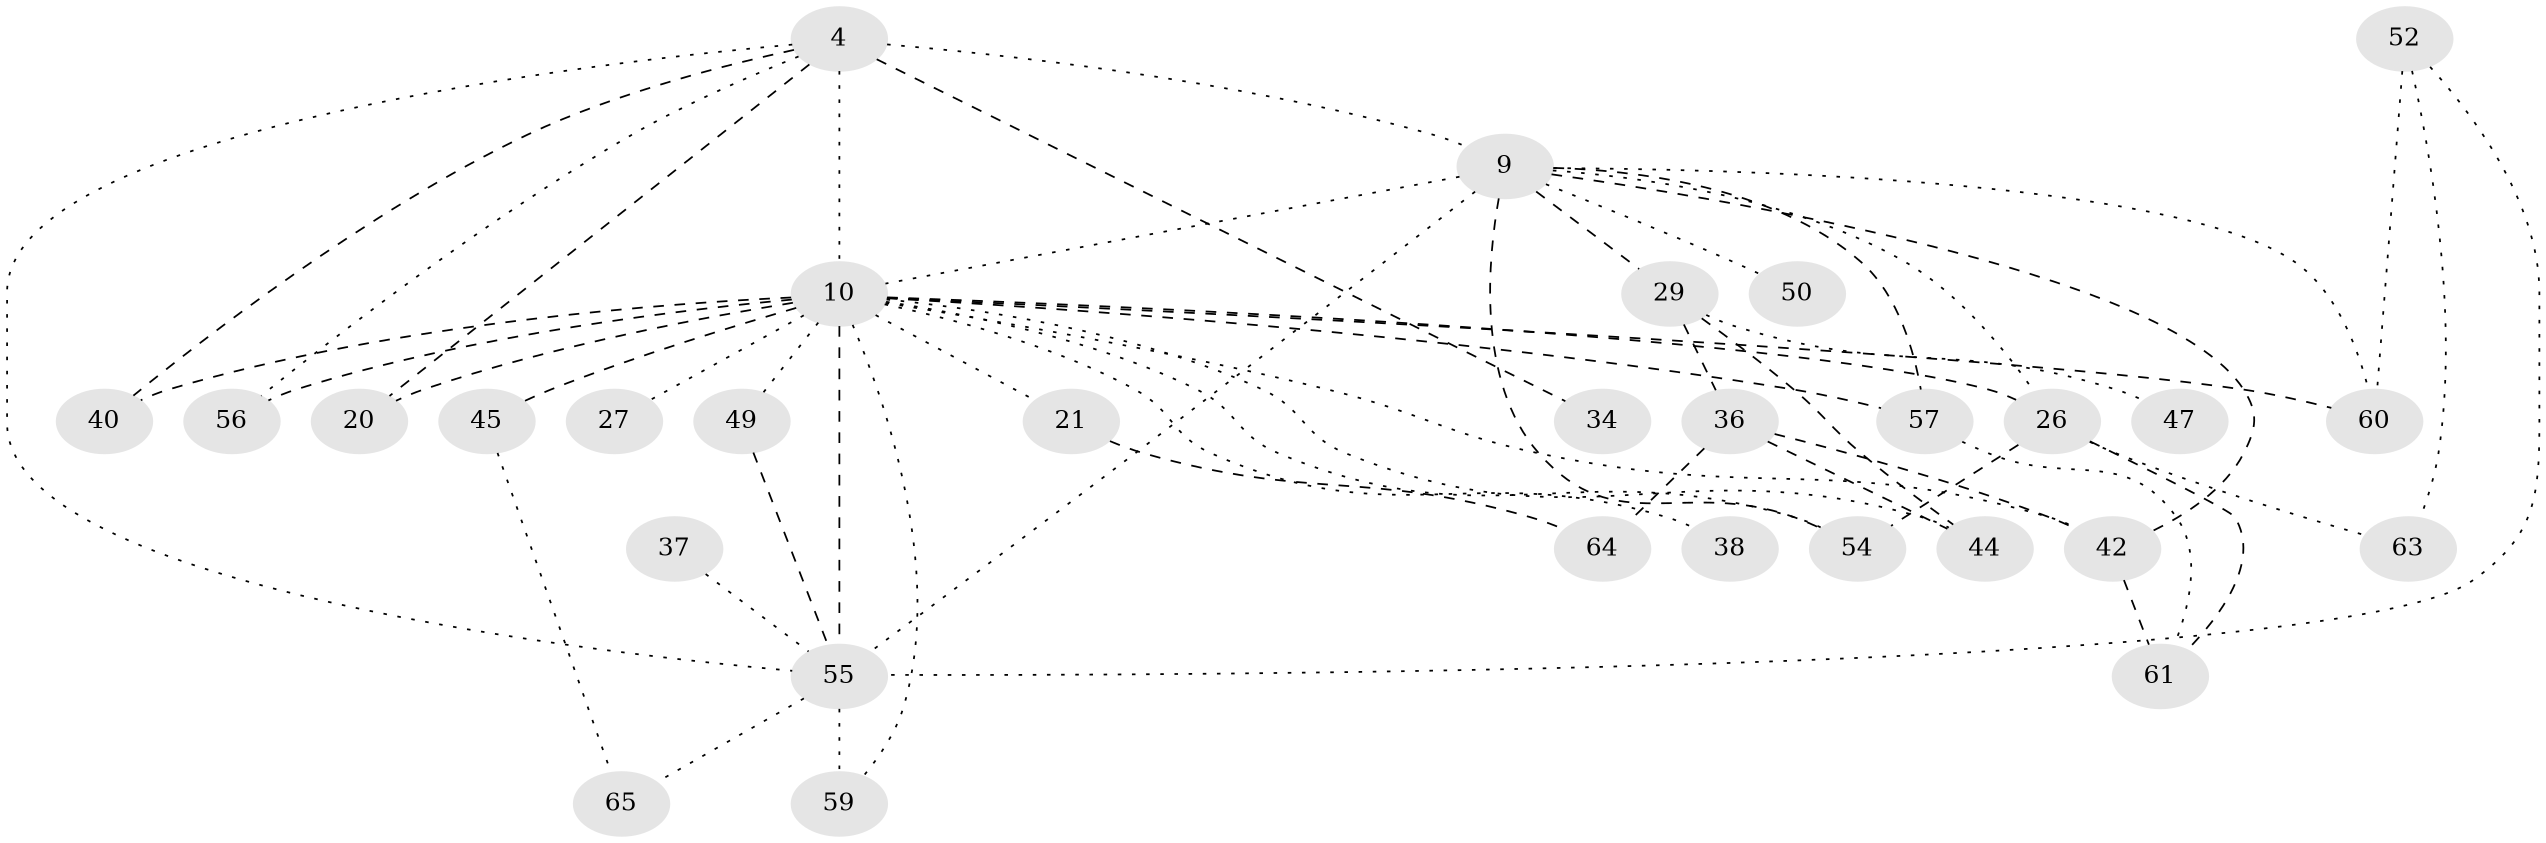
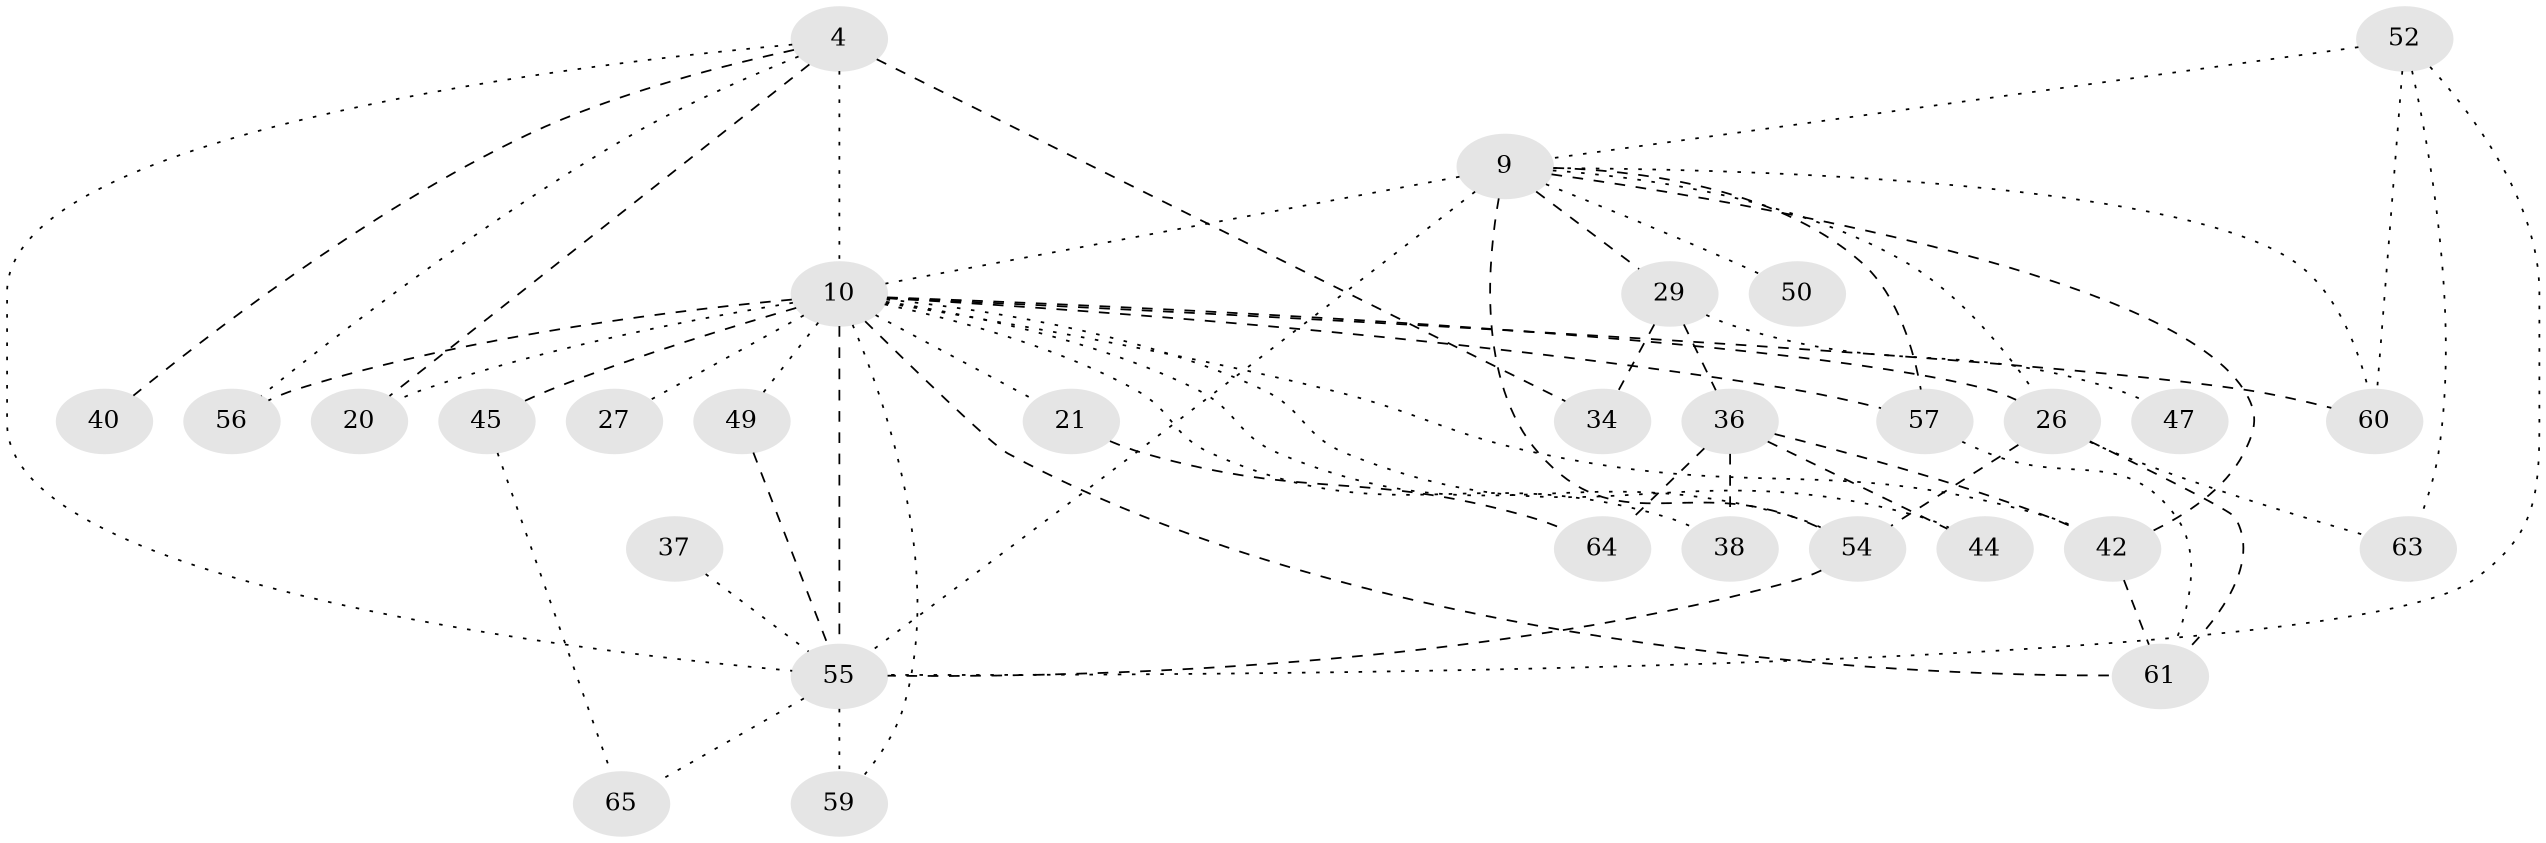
(1180, 81) -> (1955, 103)
(446, 331) -> (1452, 608)
(592, 342) -> (592, 342)
(1827, 421) -> (1638, 354)
none -> (1730, 485)
none -> (1359, 656)
